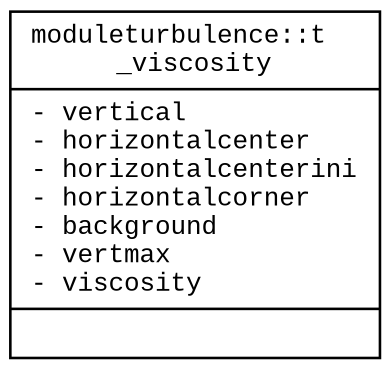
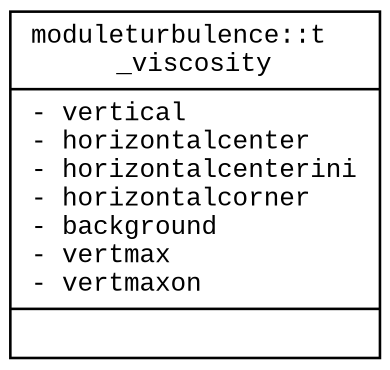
(118, 283) -> (118, 283)
